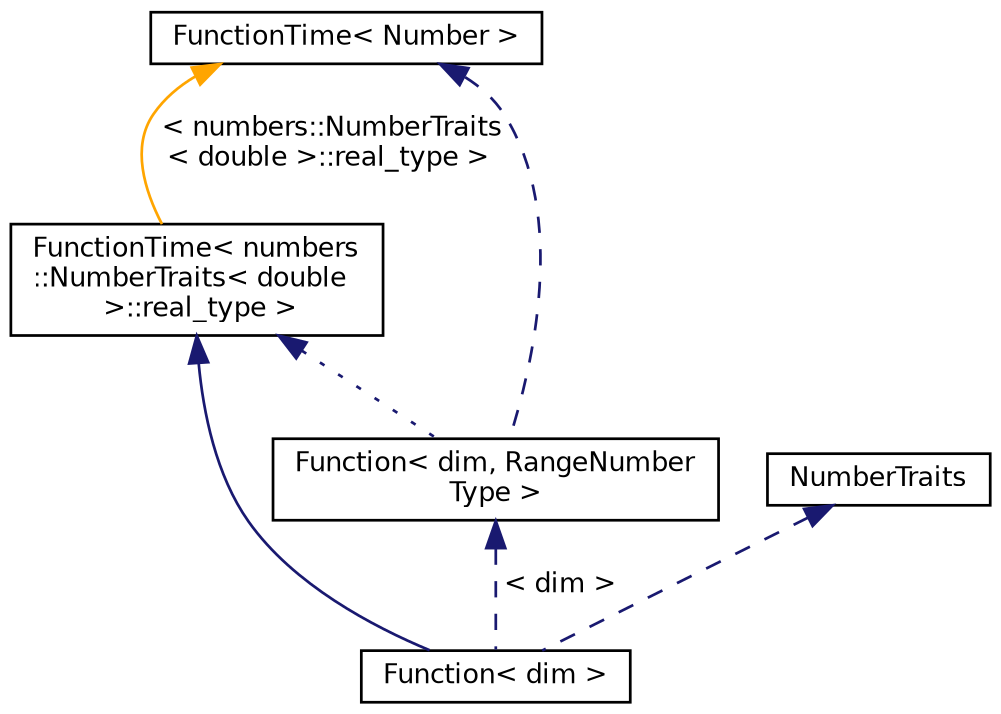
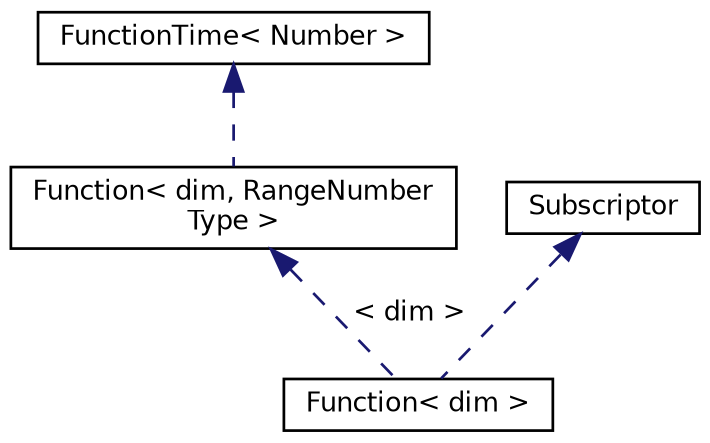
(197, 280) -> none
(879, 479) -> (603, 208)
